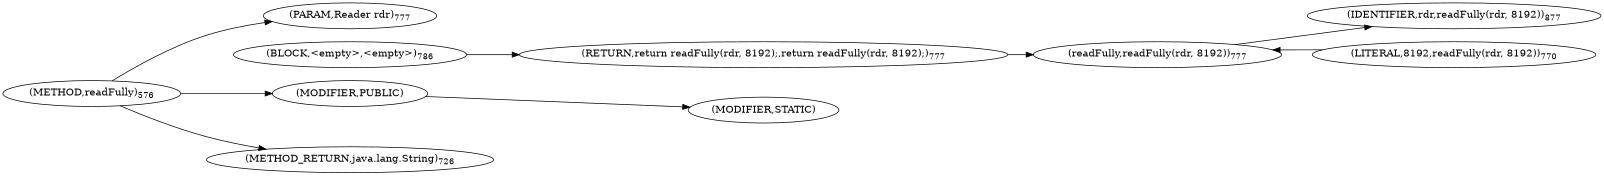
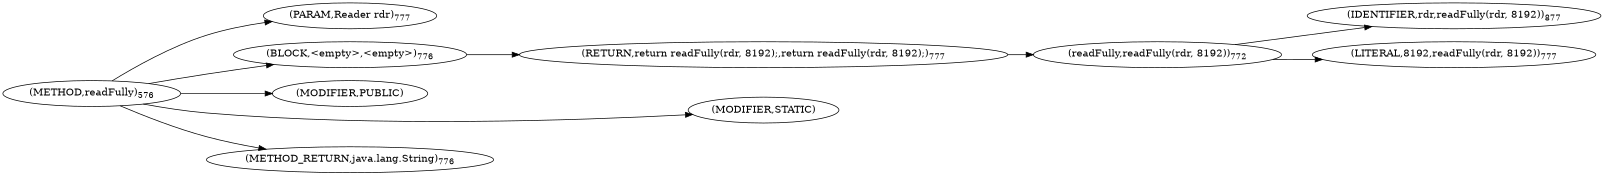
(1301, 50) -> (1294, 60)
(426, 54) -> (426, 54)
(1239, 54) -> (1239, 54)
(1549, 54) -> (1549, 54)
none -> (207, 74)
(554, 102) -> (414, 121)
(446, 159) -> (446, 159)
